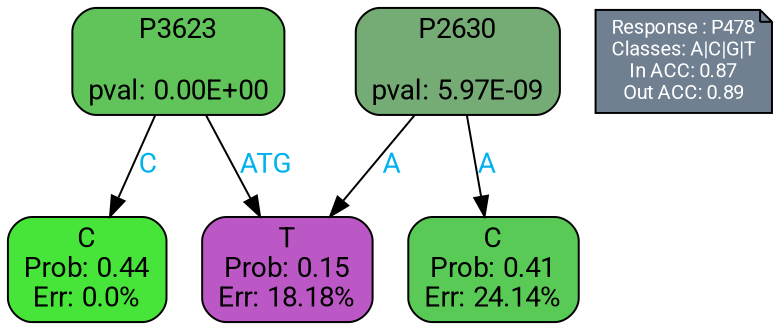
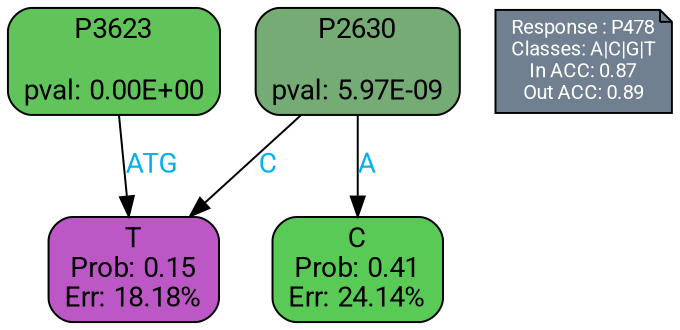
(392, 165) -> (269, 165)
(87, 270) -> none
